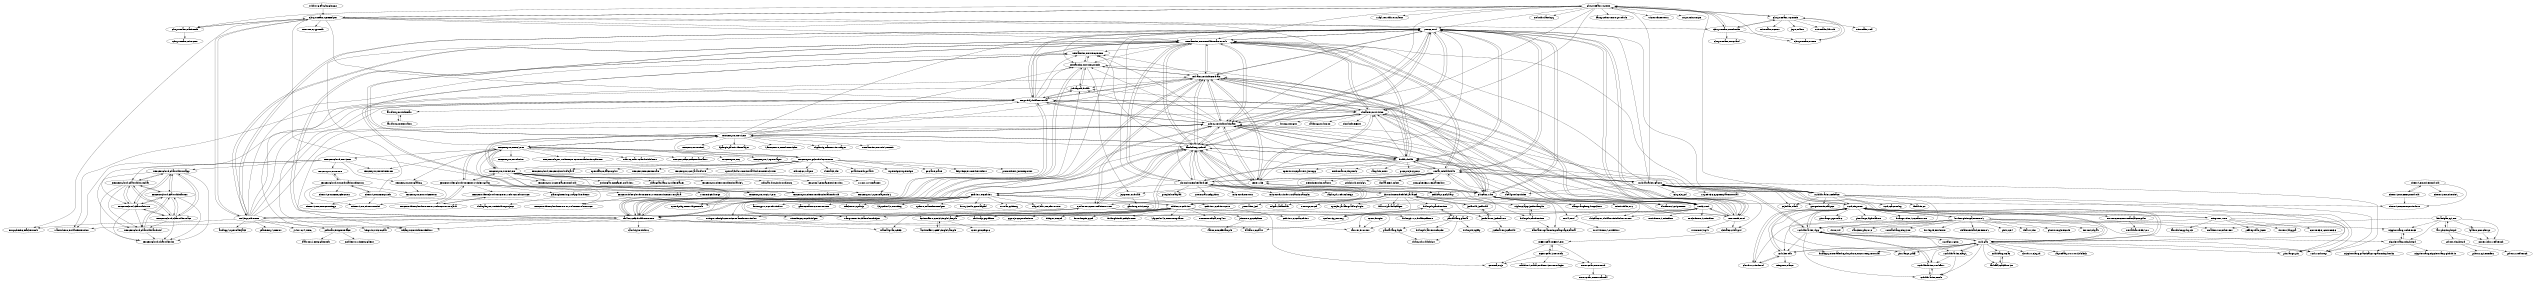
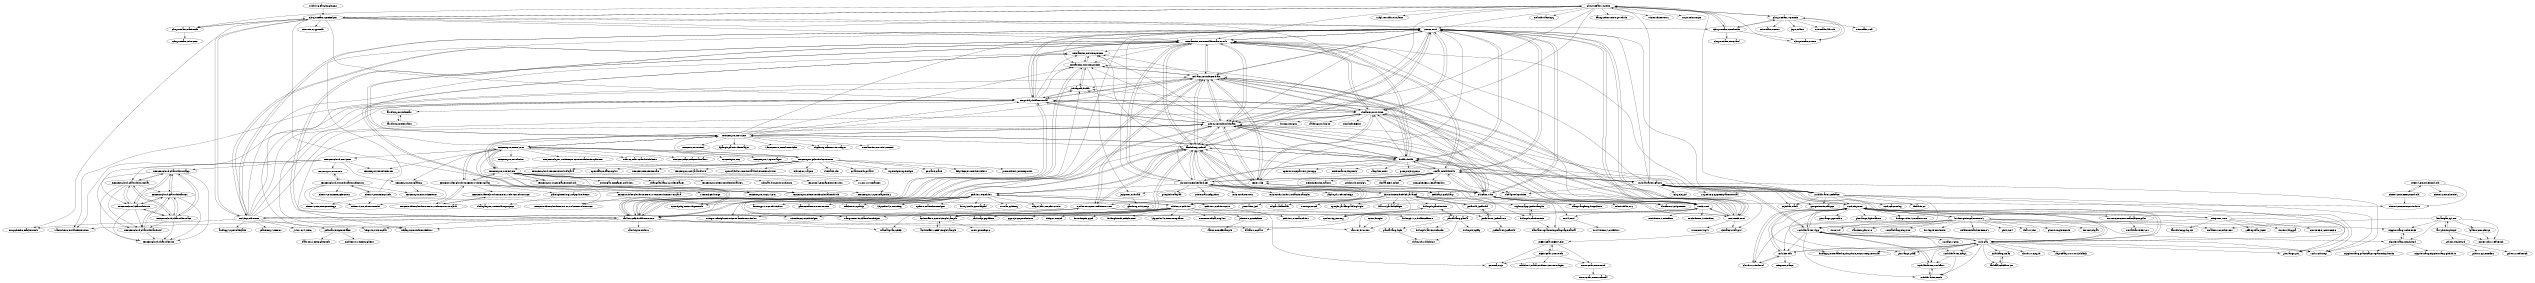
(1478, 109) -> none
(152, 189) -> none
(1611, 218) -> none
